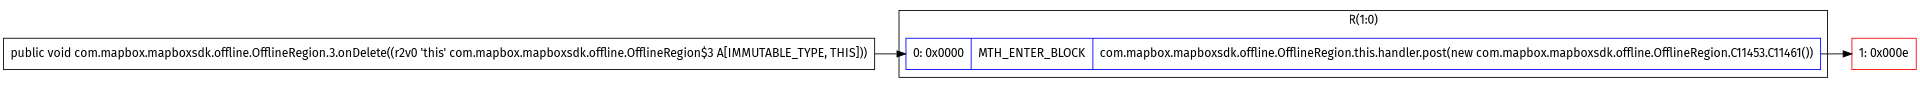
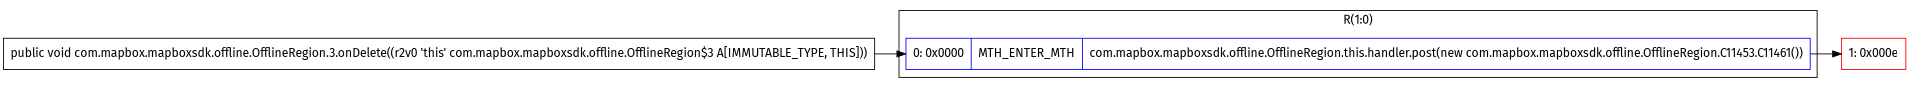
(1032, 53) -> (1027, 53)
